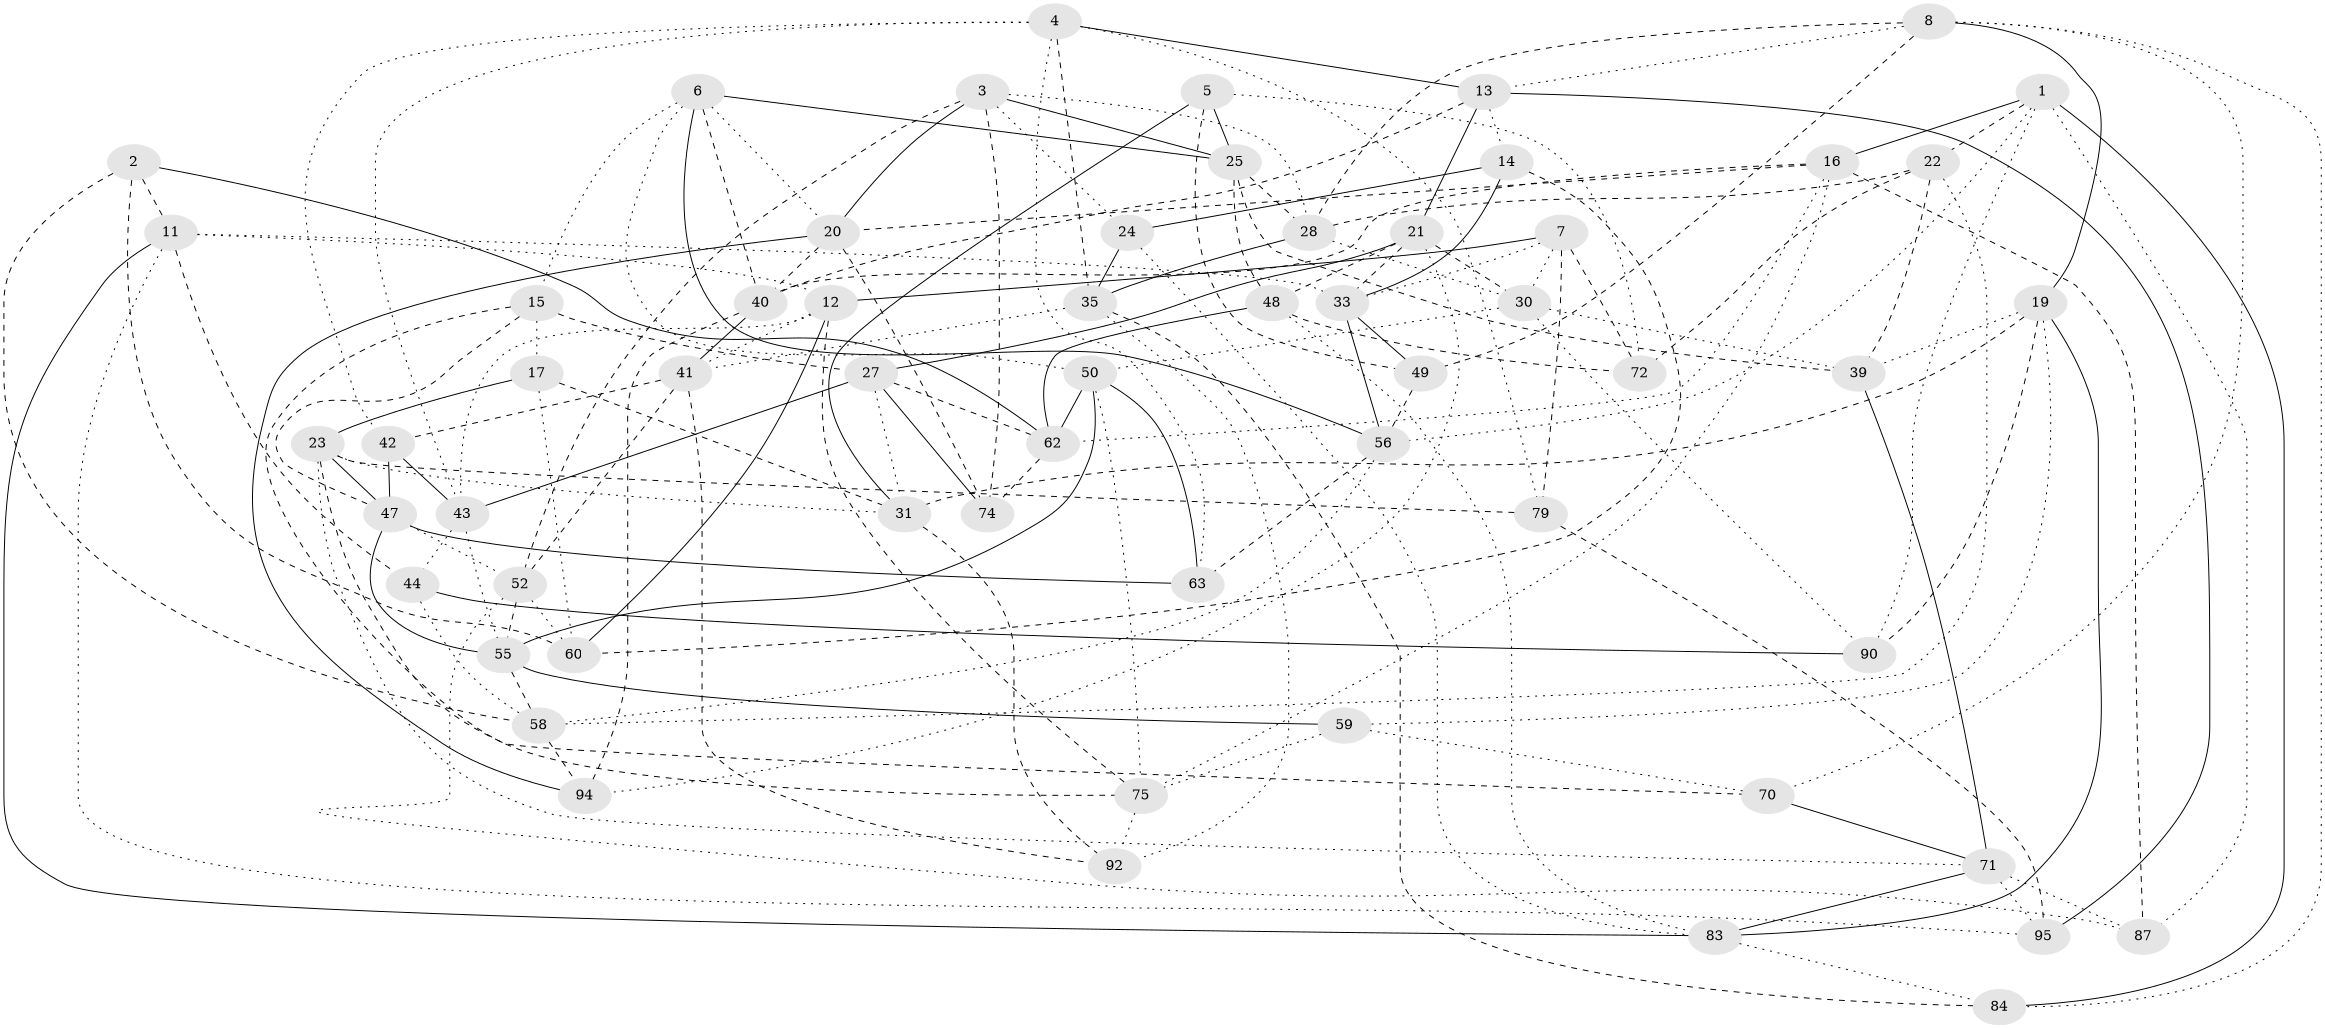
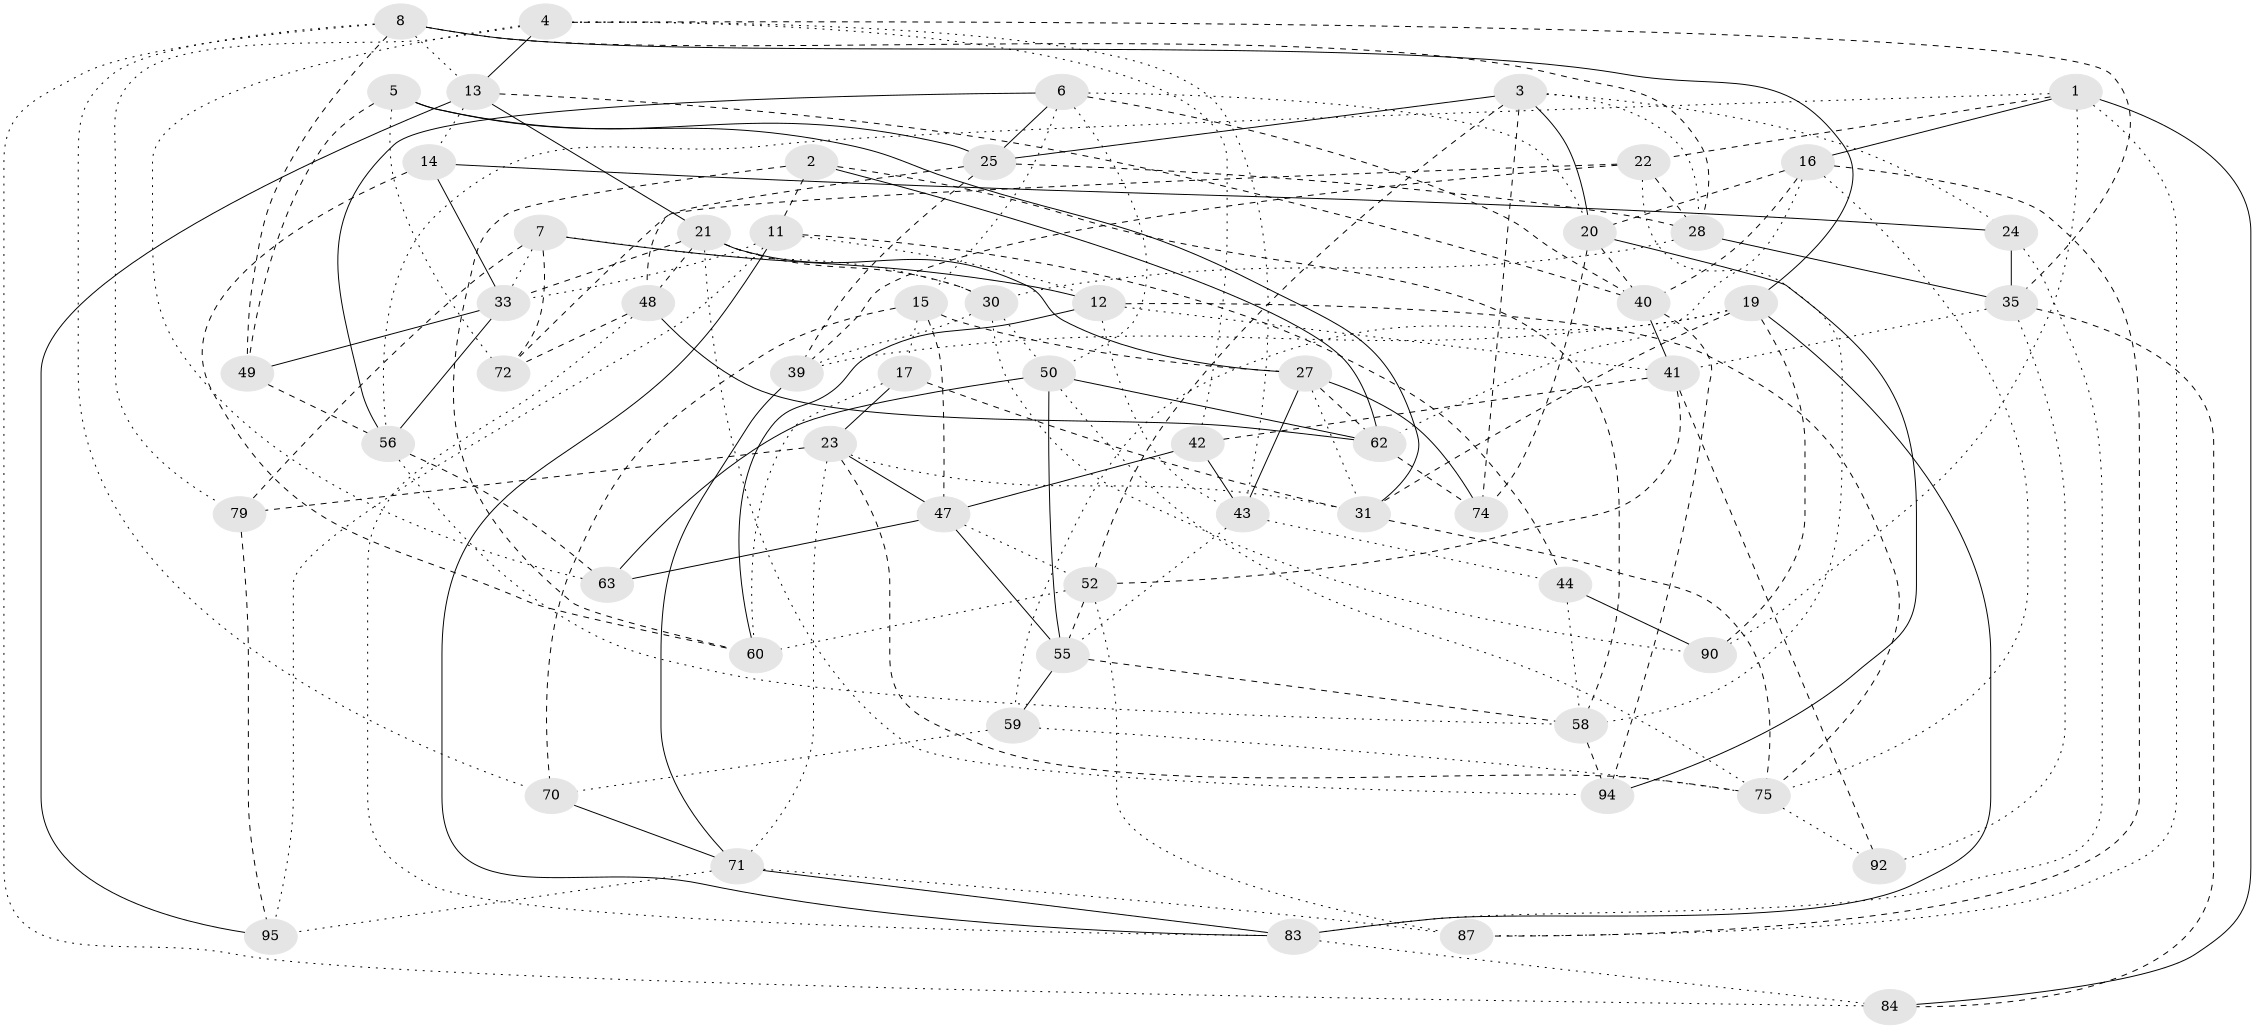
(1014, 678) -> (1646, 580)
